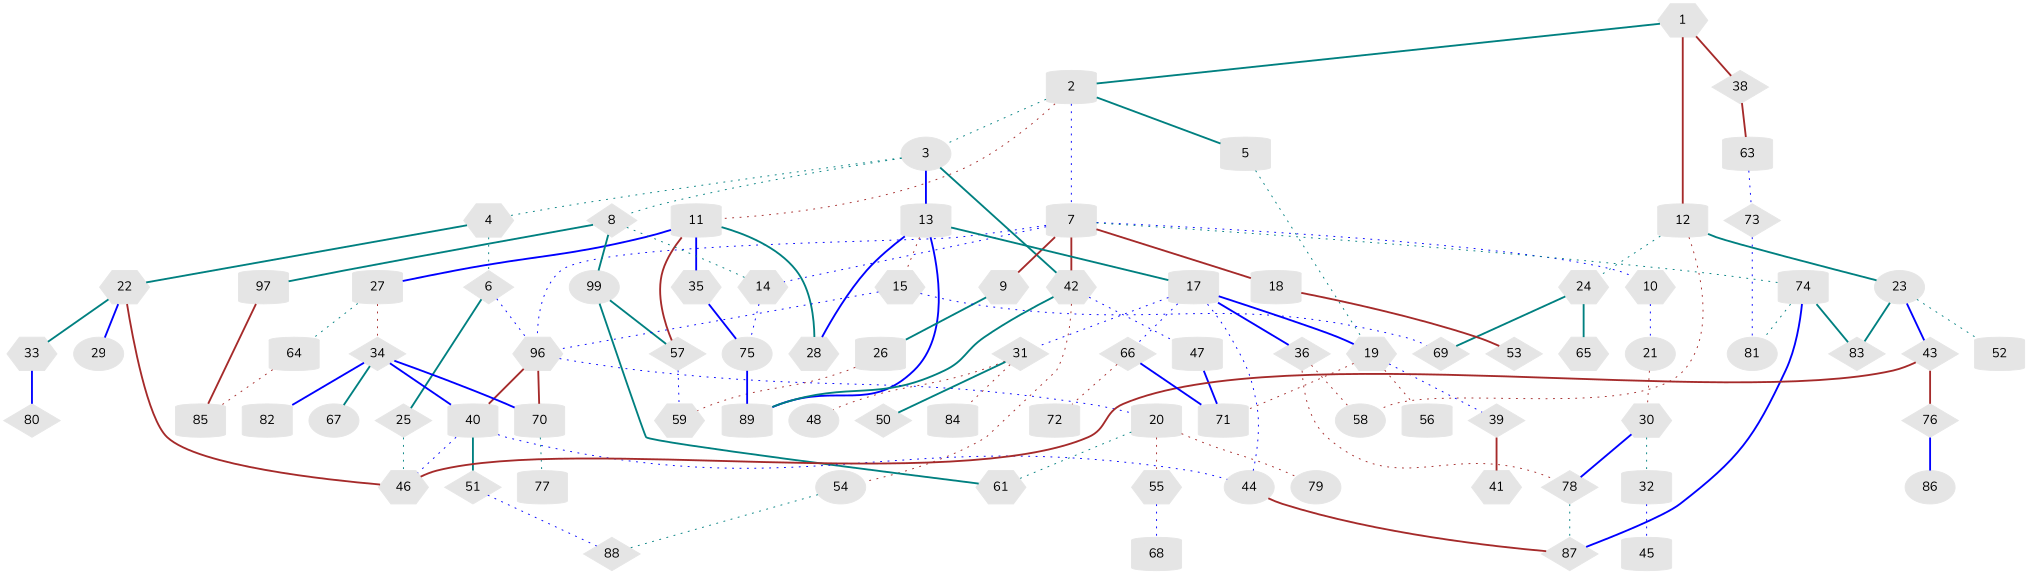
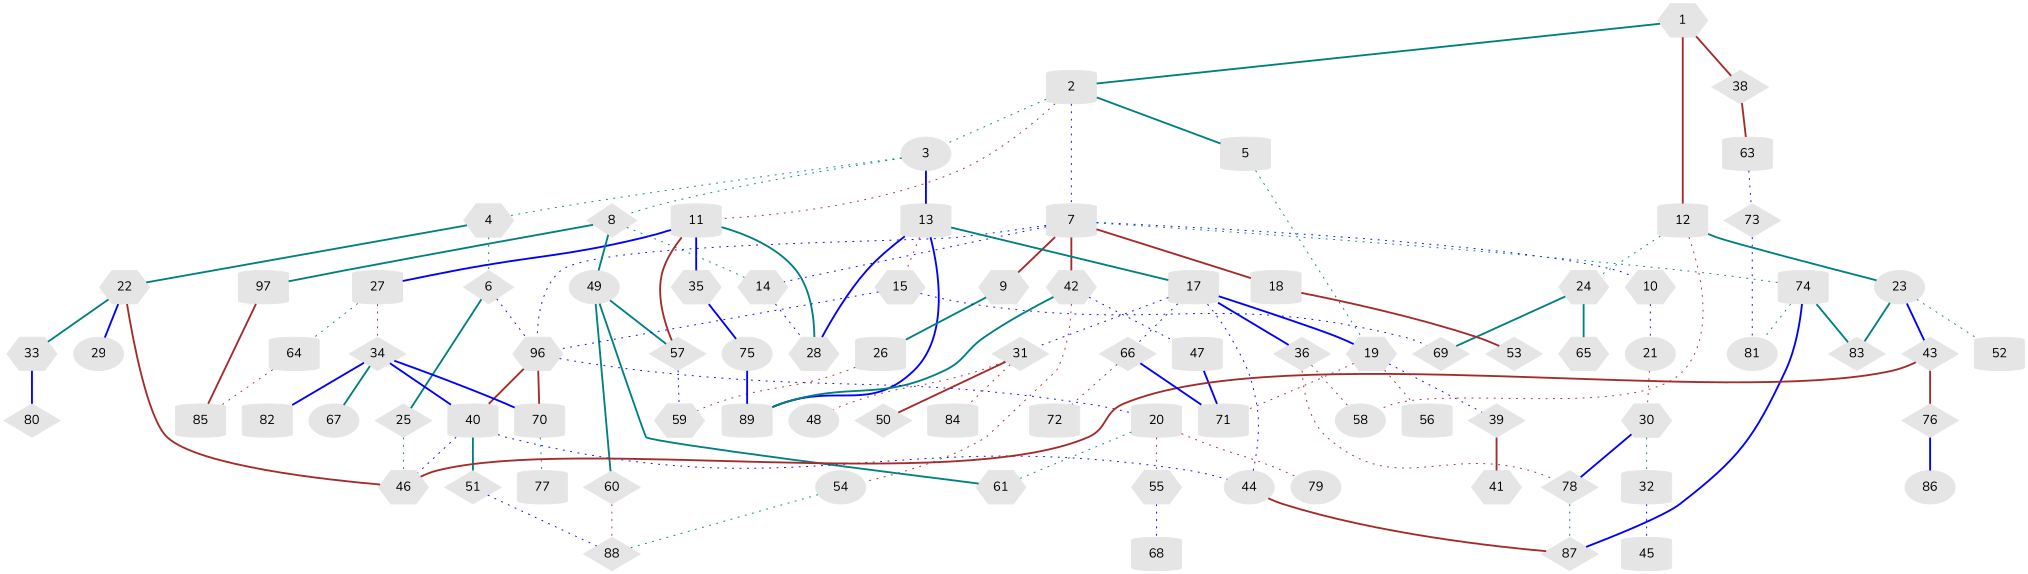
(998, 220) -> none
(594, 287) -> (594, 287)
(755, 321) -> (788, 321)
(960, 383) -> (960, 383)
none -> (612, 487)
